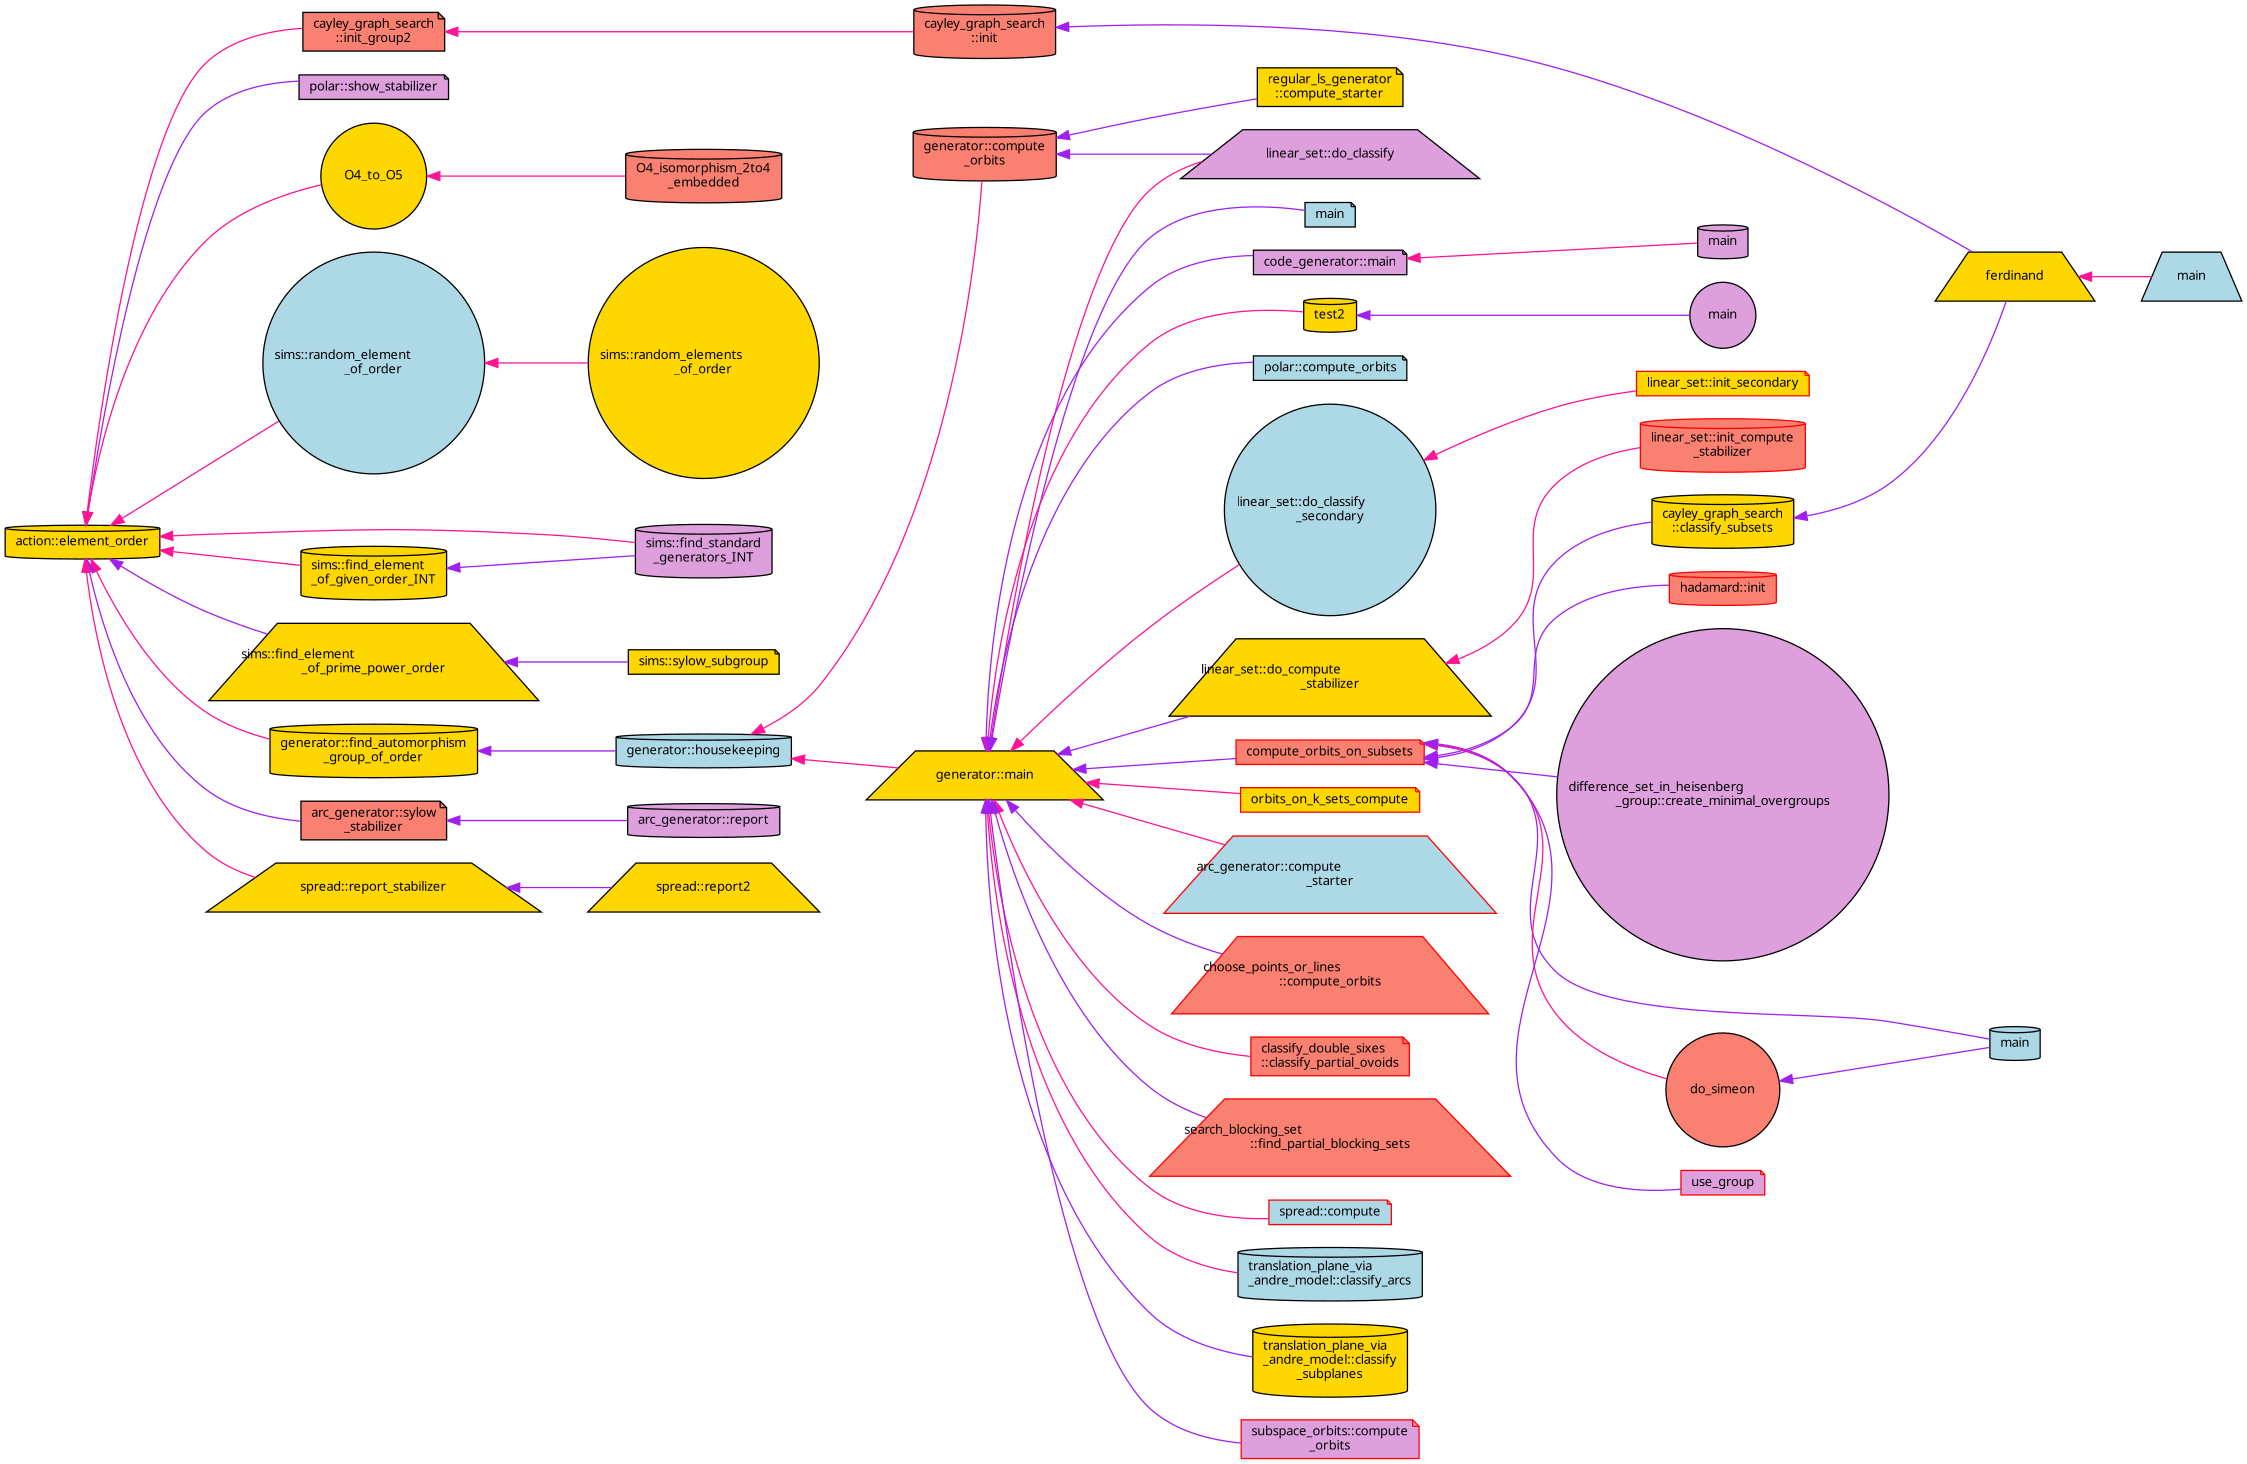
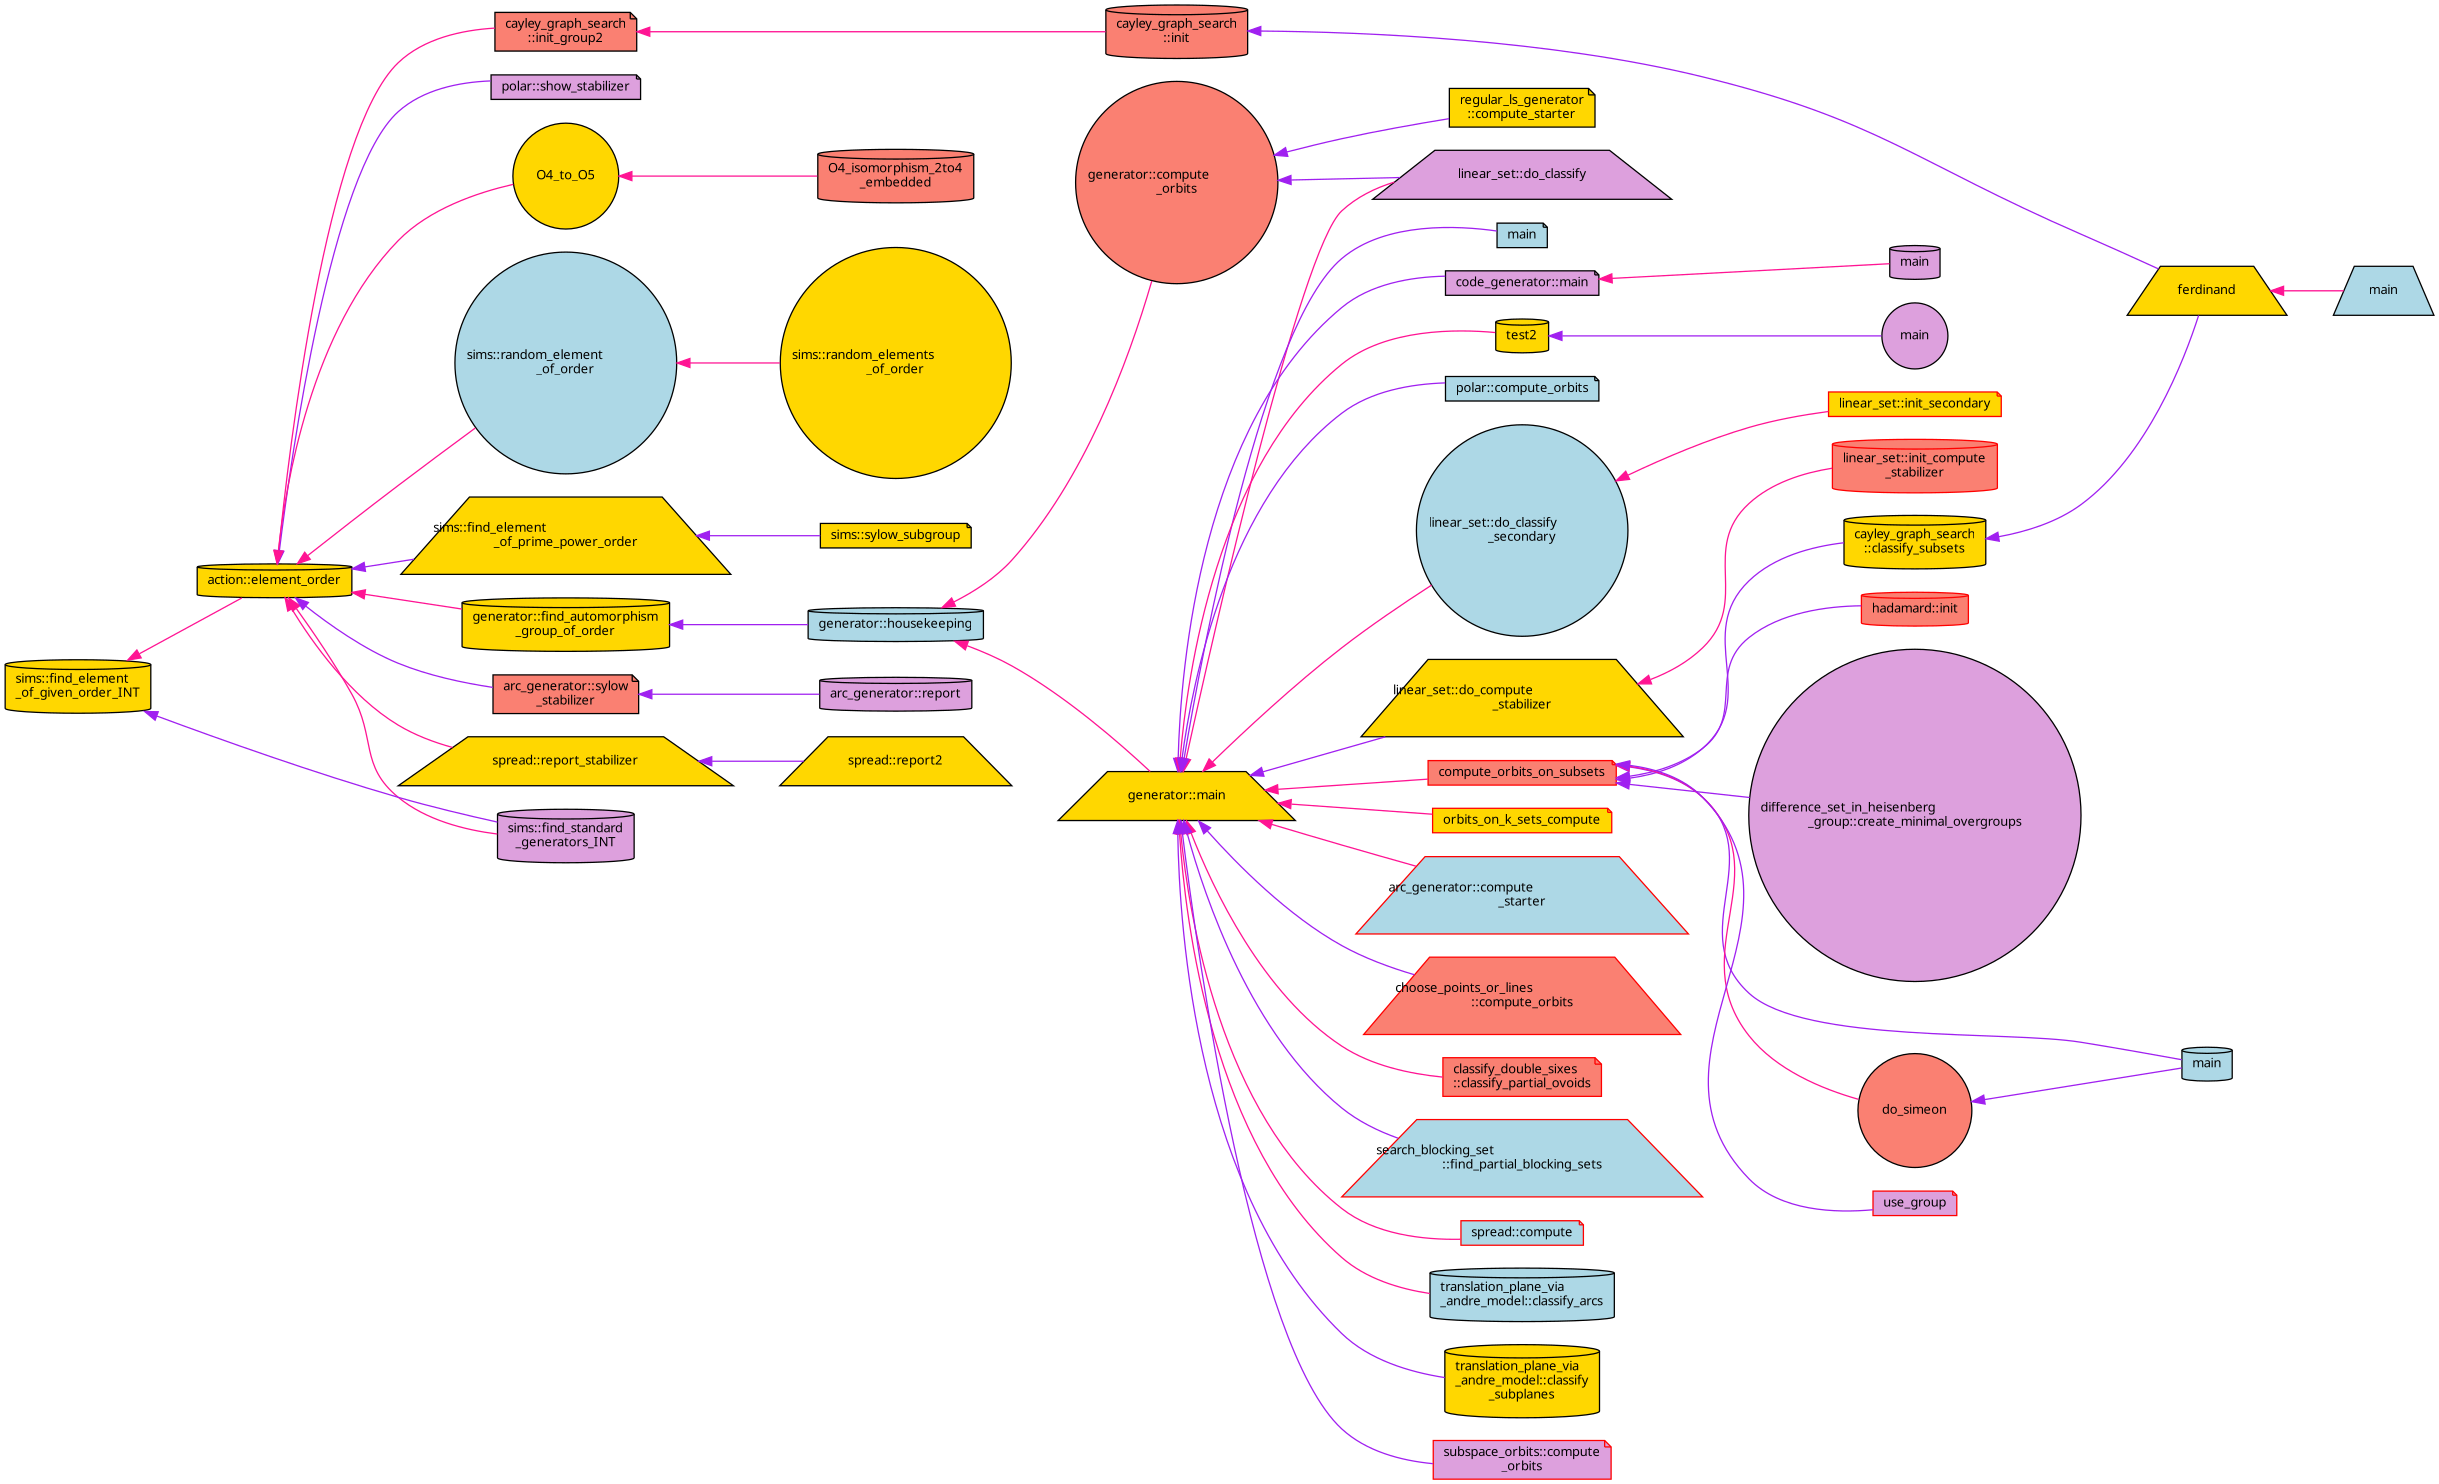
(985, 154) -> (1177, 183)
(237, 559) -> (191, 626)
(1161, 764) -> (1353, 784)
(1330, 1138) -> (1522, 1158)
